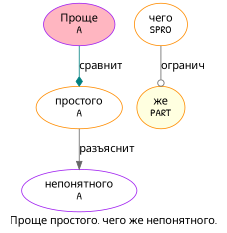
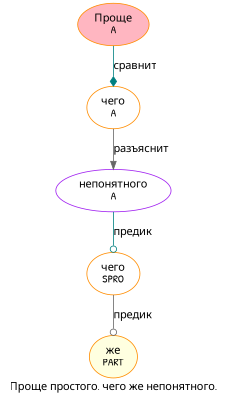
(79, 24) -> (113, 24)
(183, 66) -> (133, 315)
(79, 108) -> (113, 108)
none -> (113, 229)
